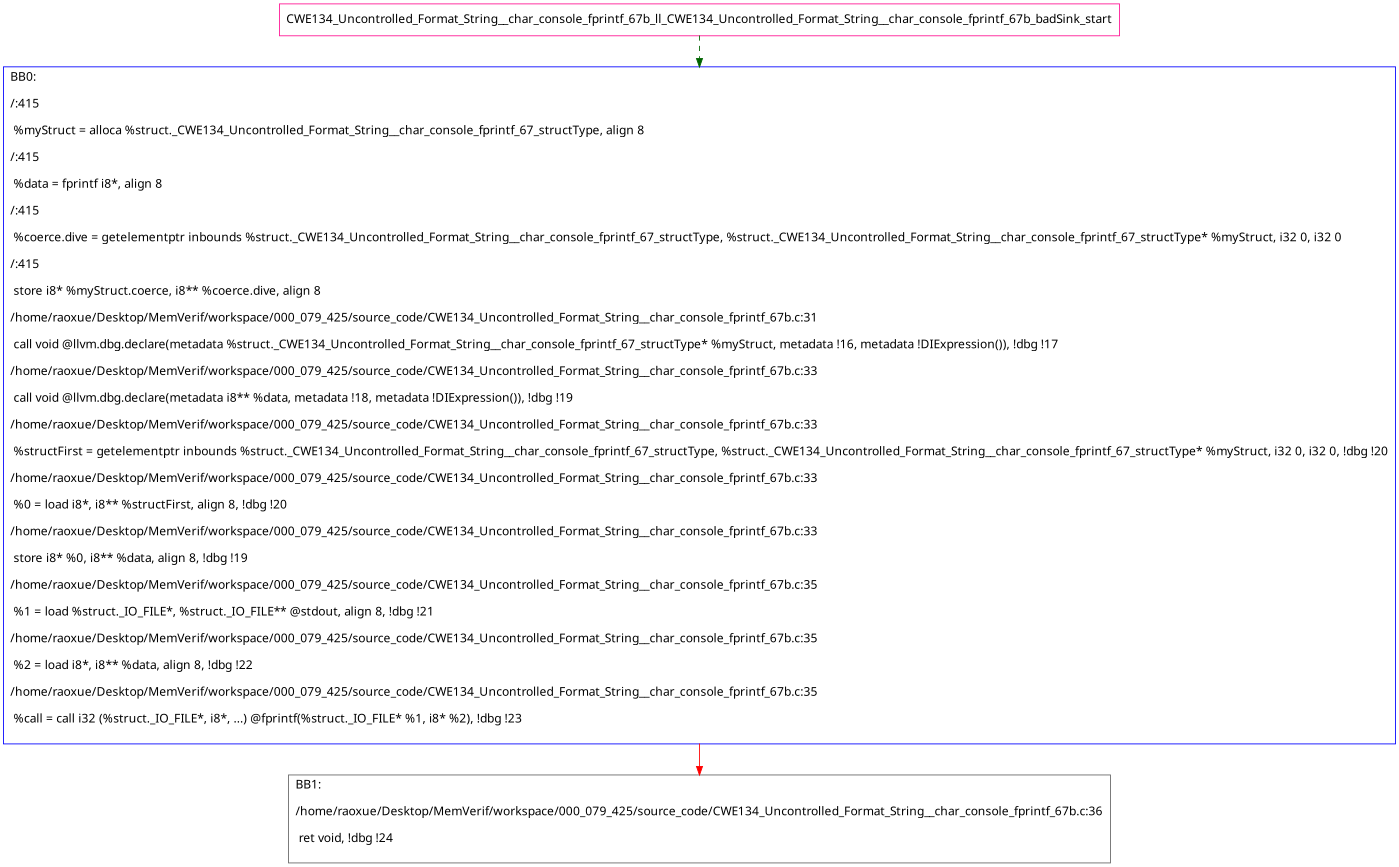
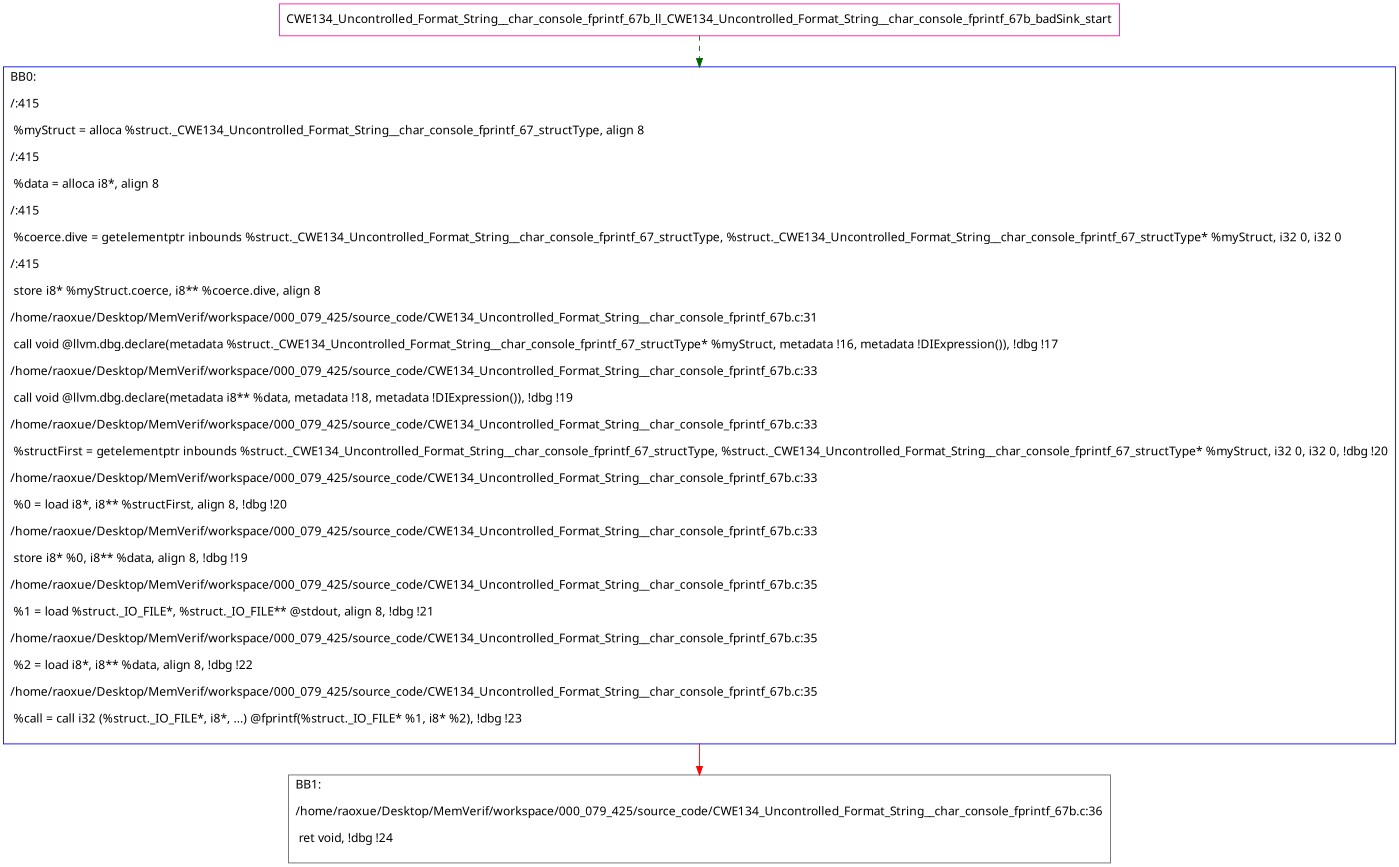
(87, 184) -> (85, 184)
